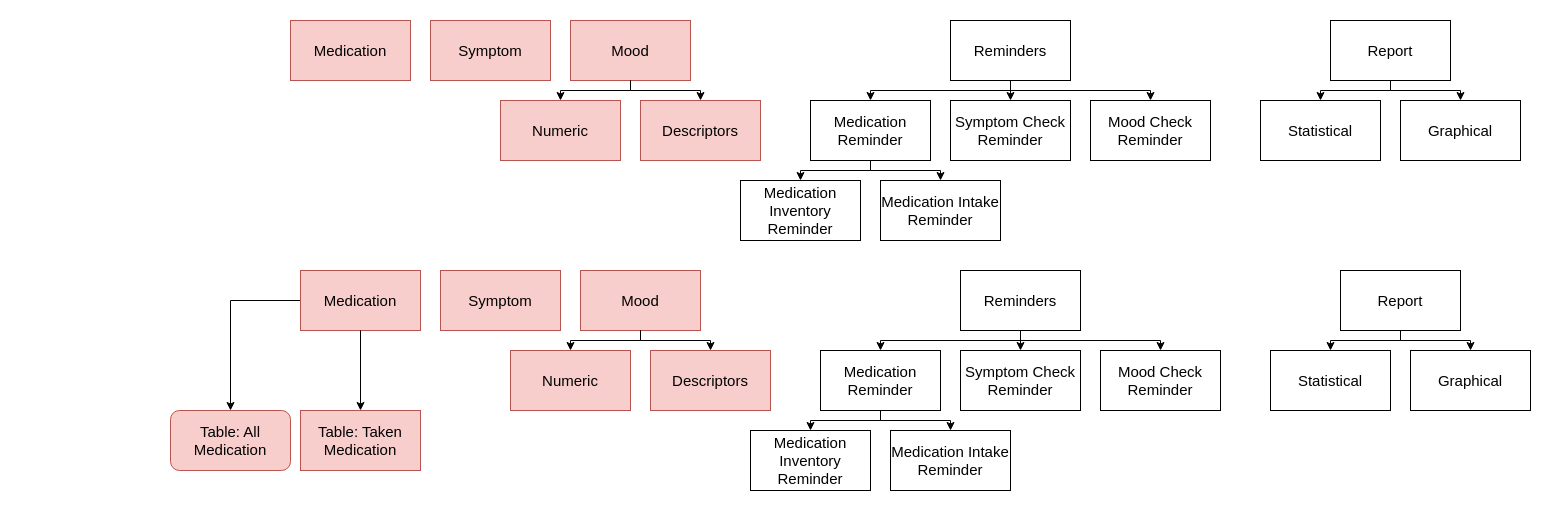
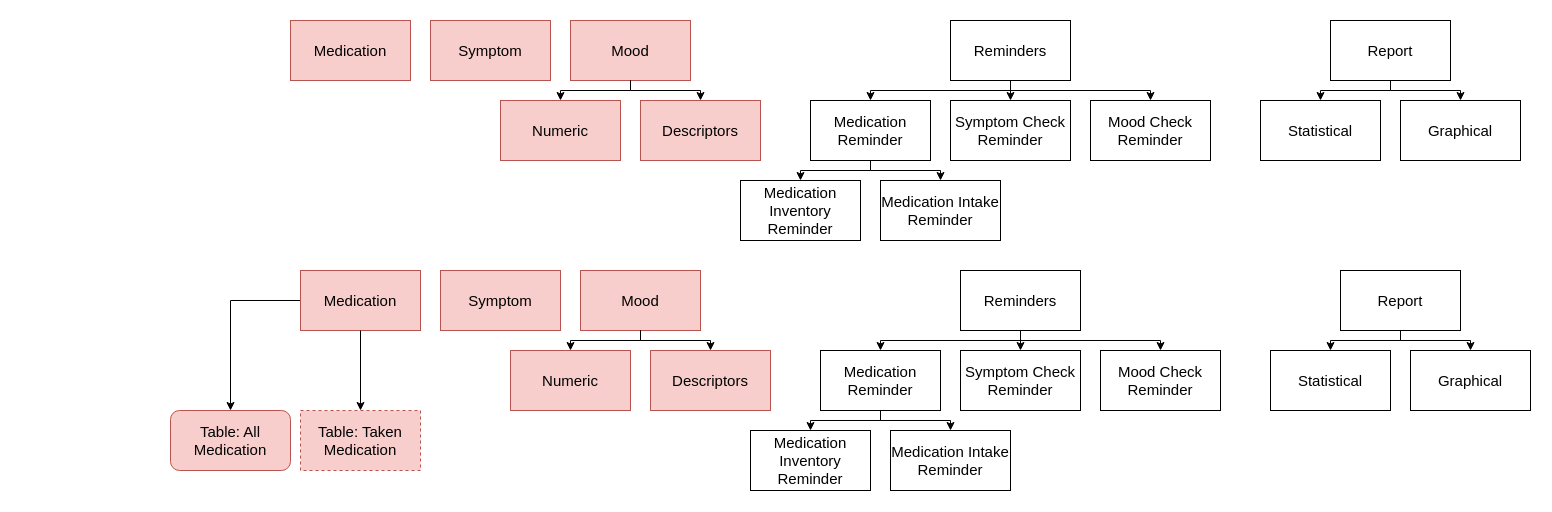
(361, 441) -> (361, 441)
